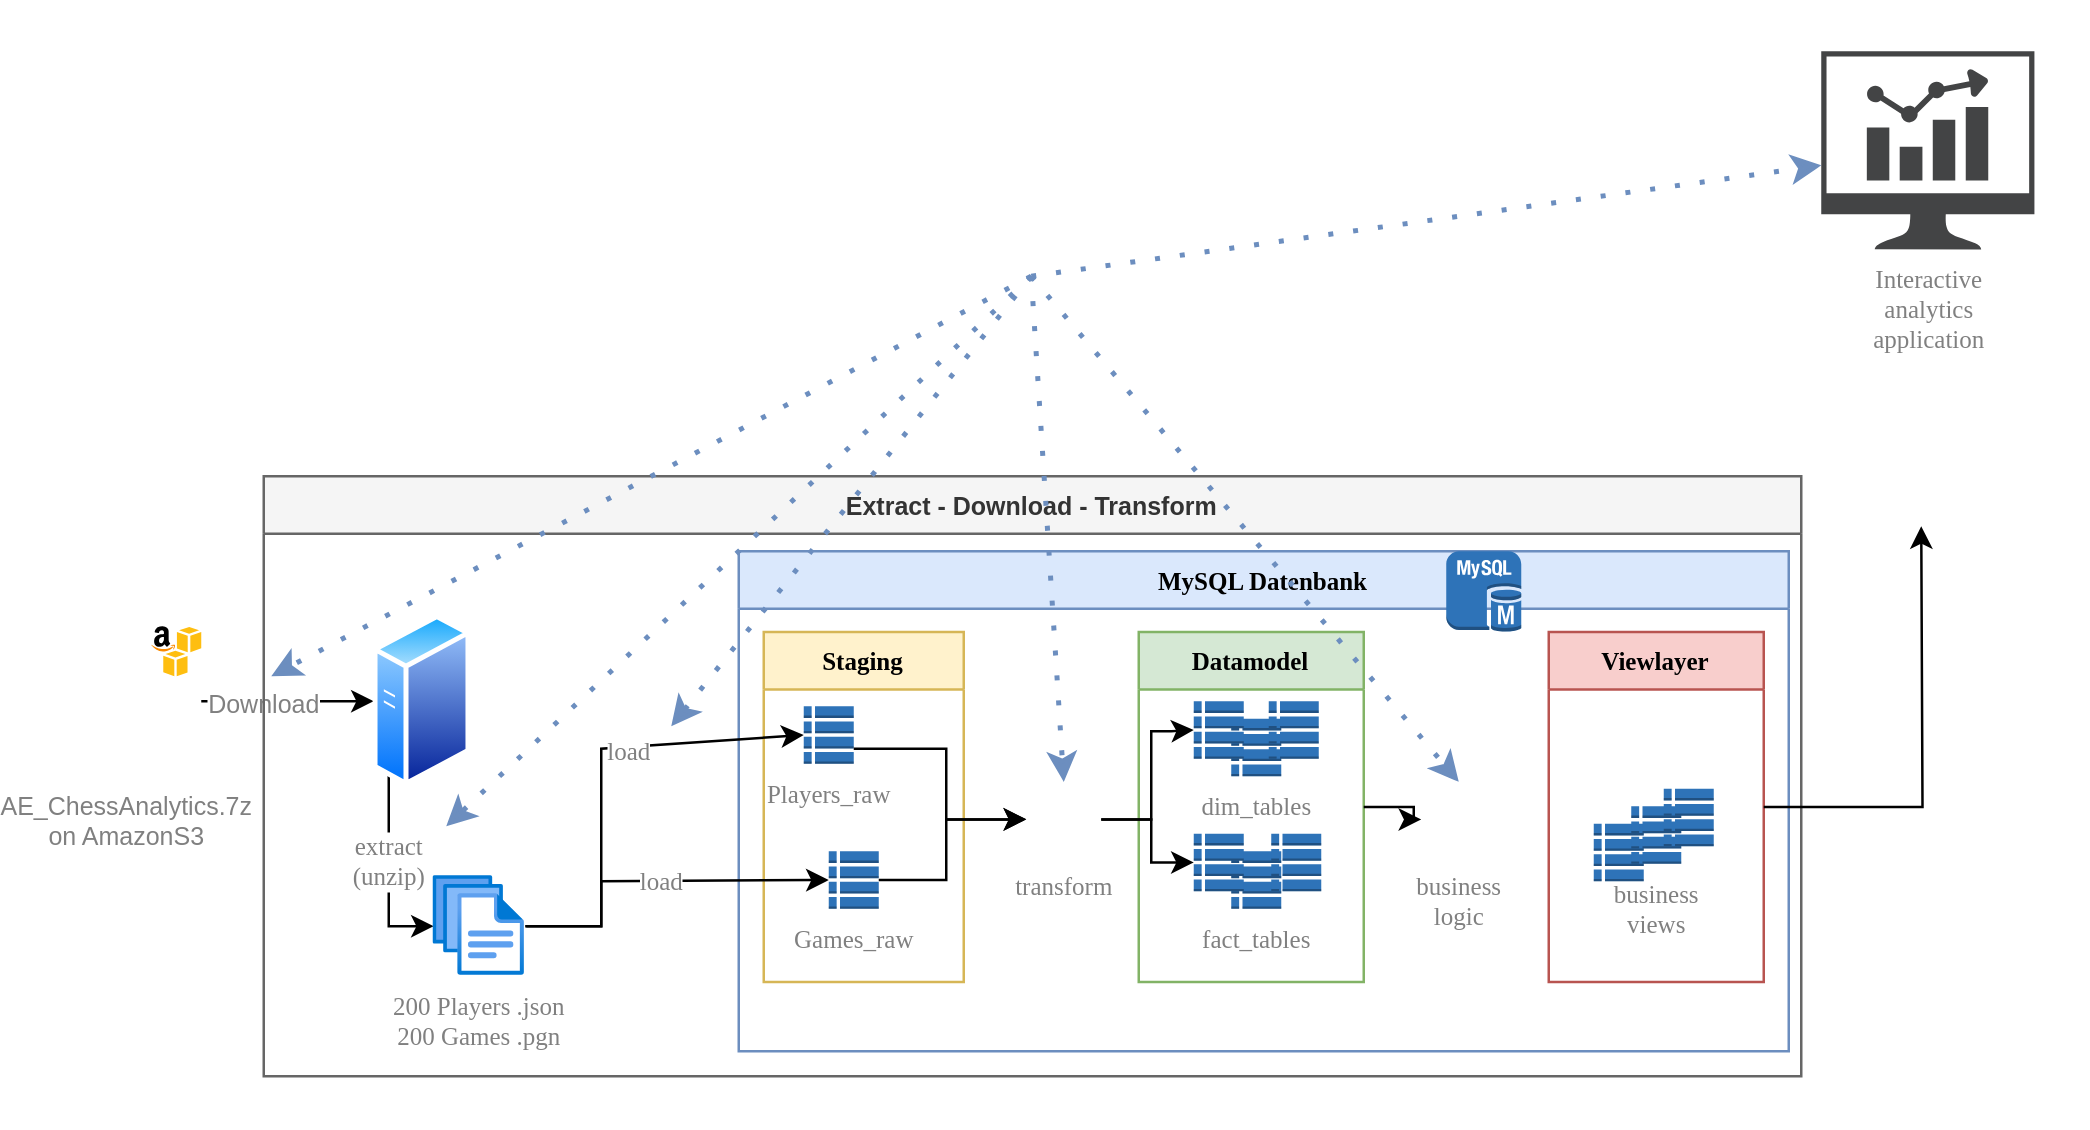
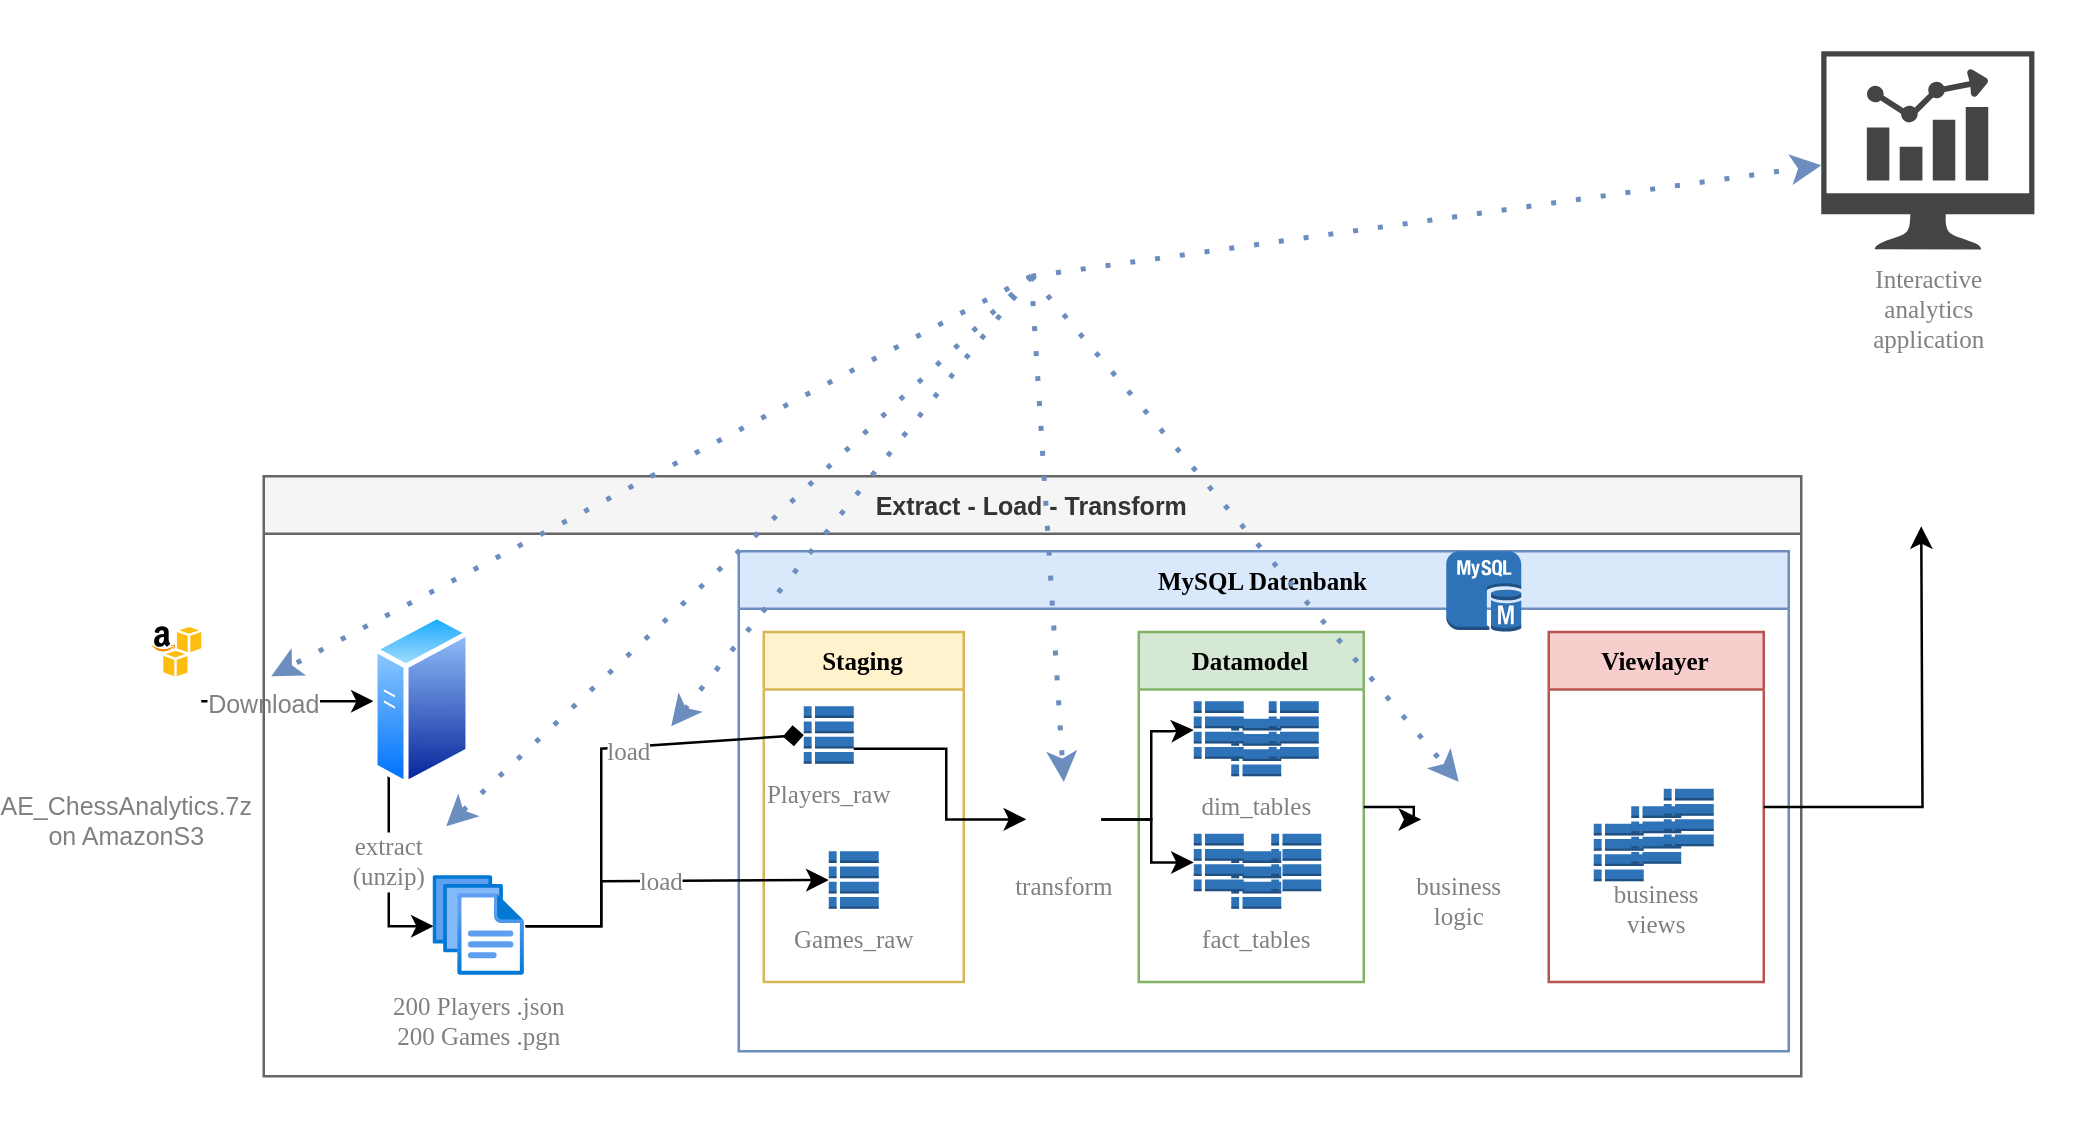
(1033, 506) -> (1033, 506)
(784, 736) -> (783, 736)
(940, 880) -> none
